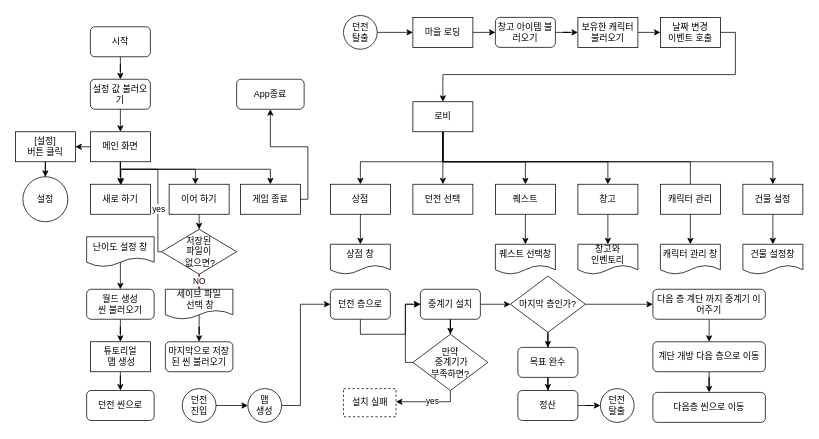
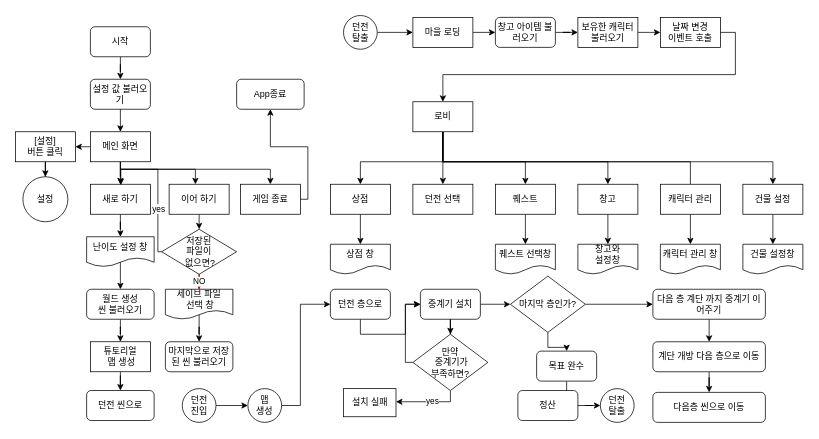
none -> (120, 228)
(608, 255) -> (608, 255)
(548, 362) -> (567, 366)
(370, 403) -> (370, 403)
